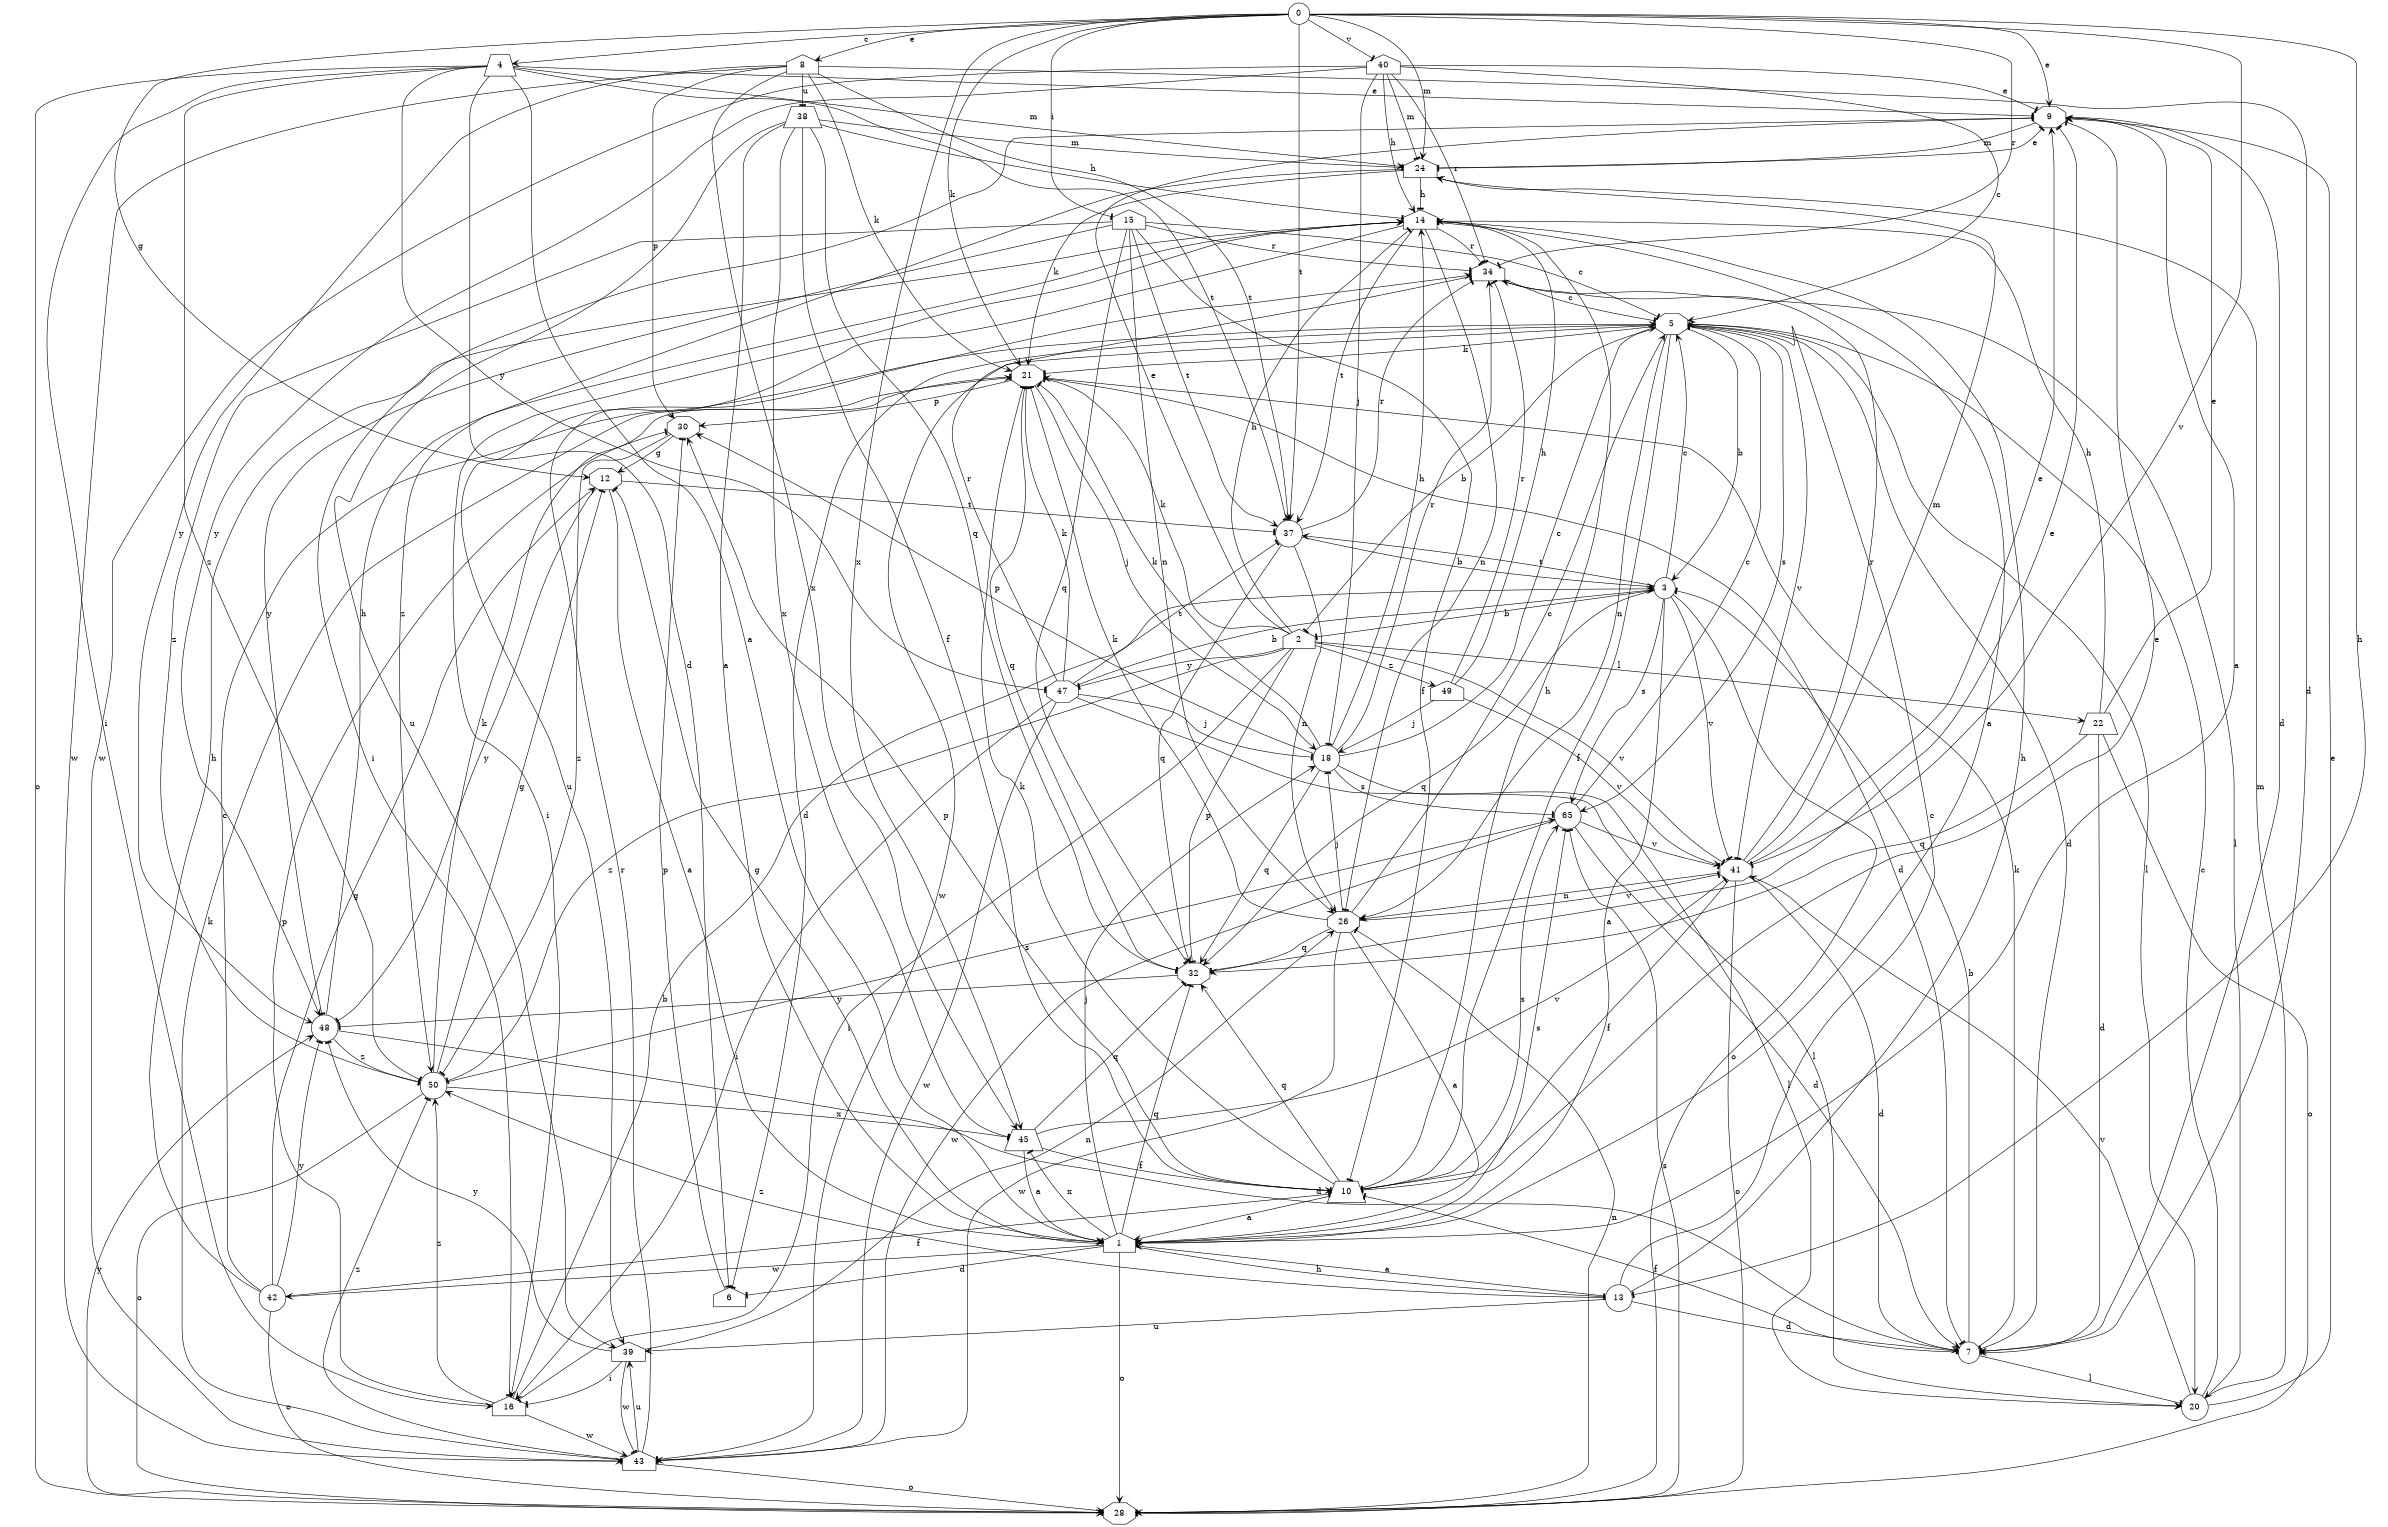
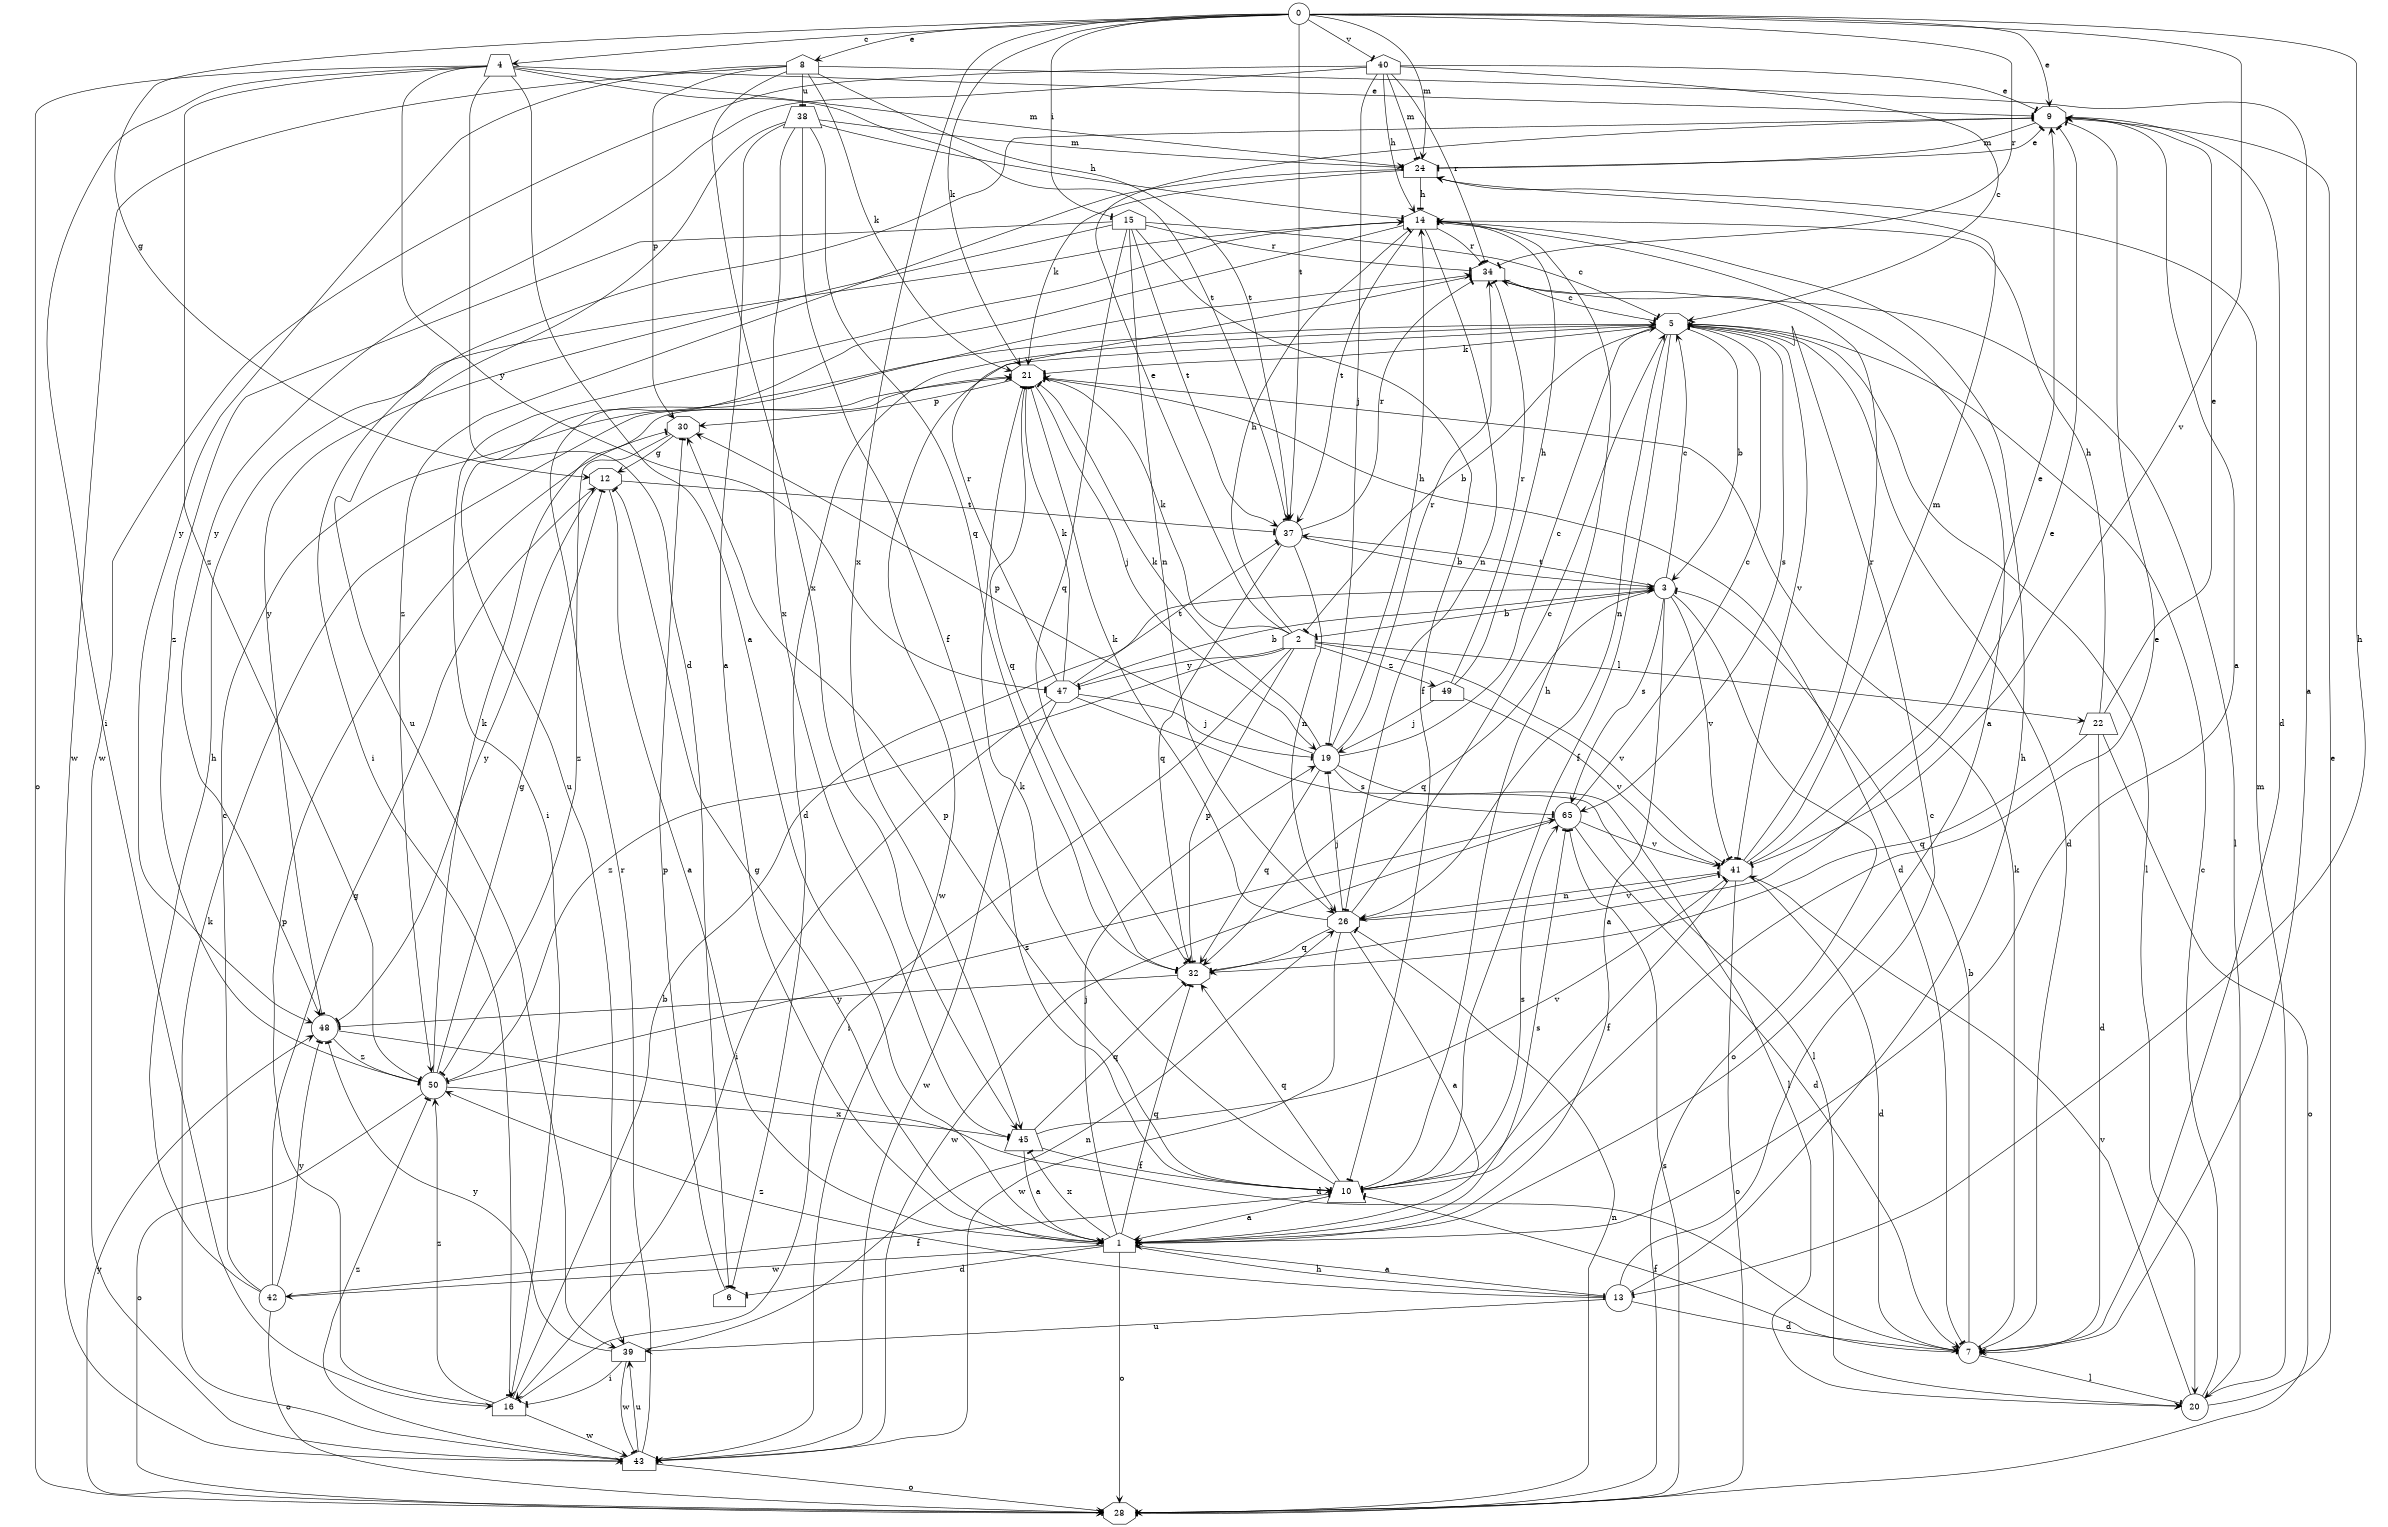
(620, 379) -> none
(2309, 692) -> (2309, 692)
(1326, 759) -> (1326, 759)
